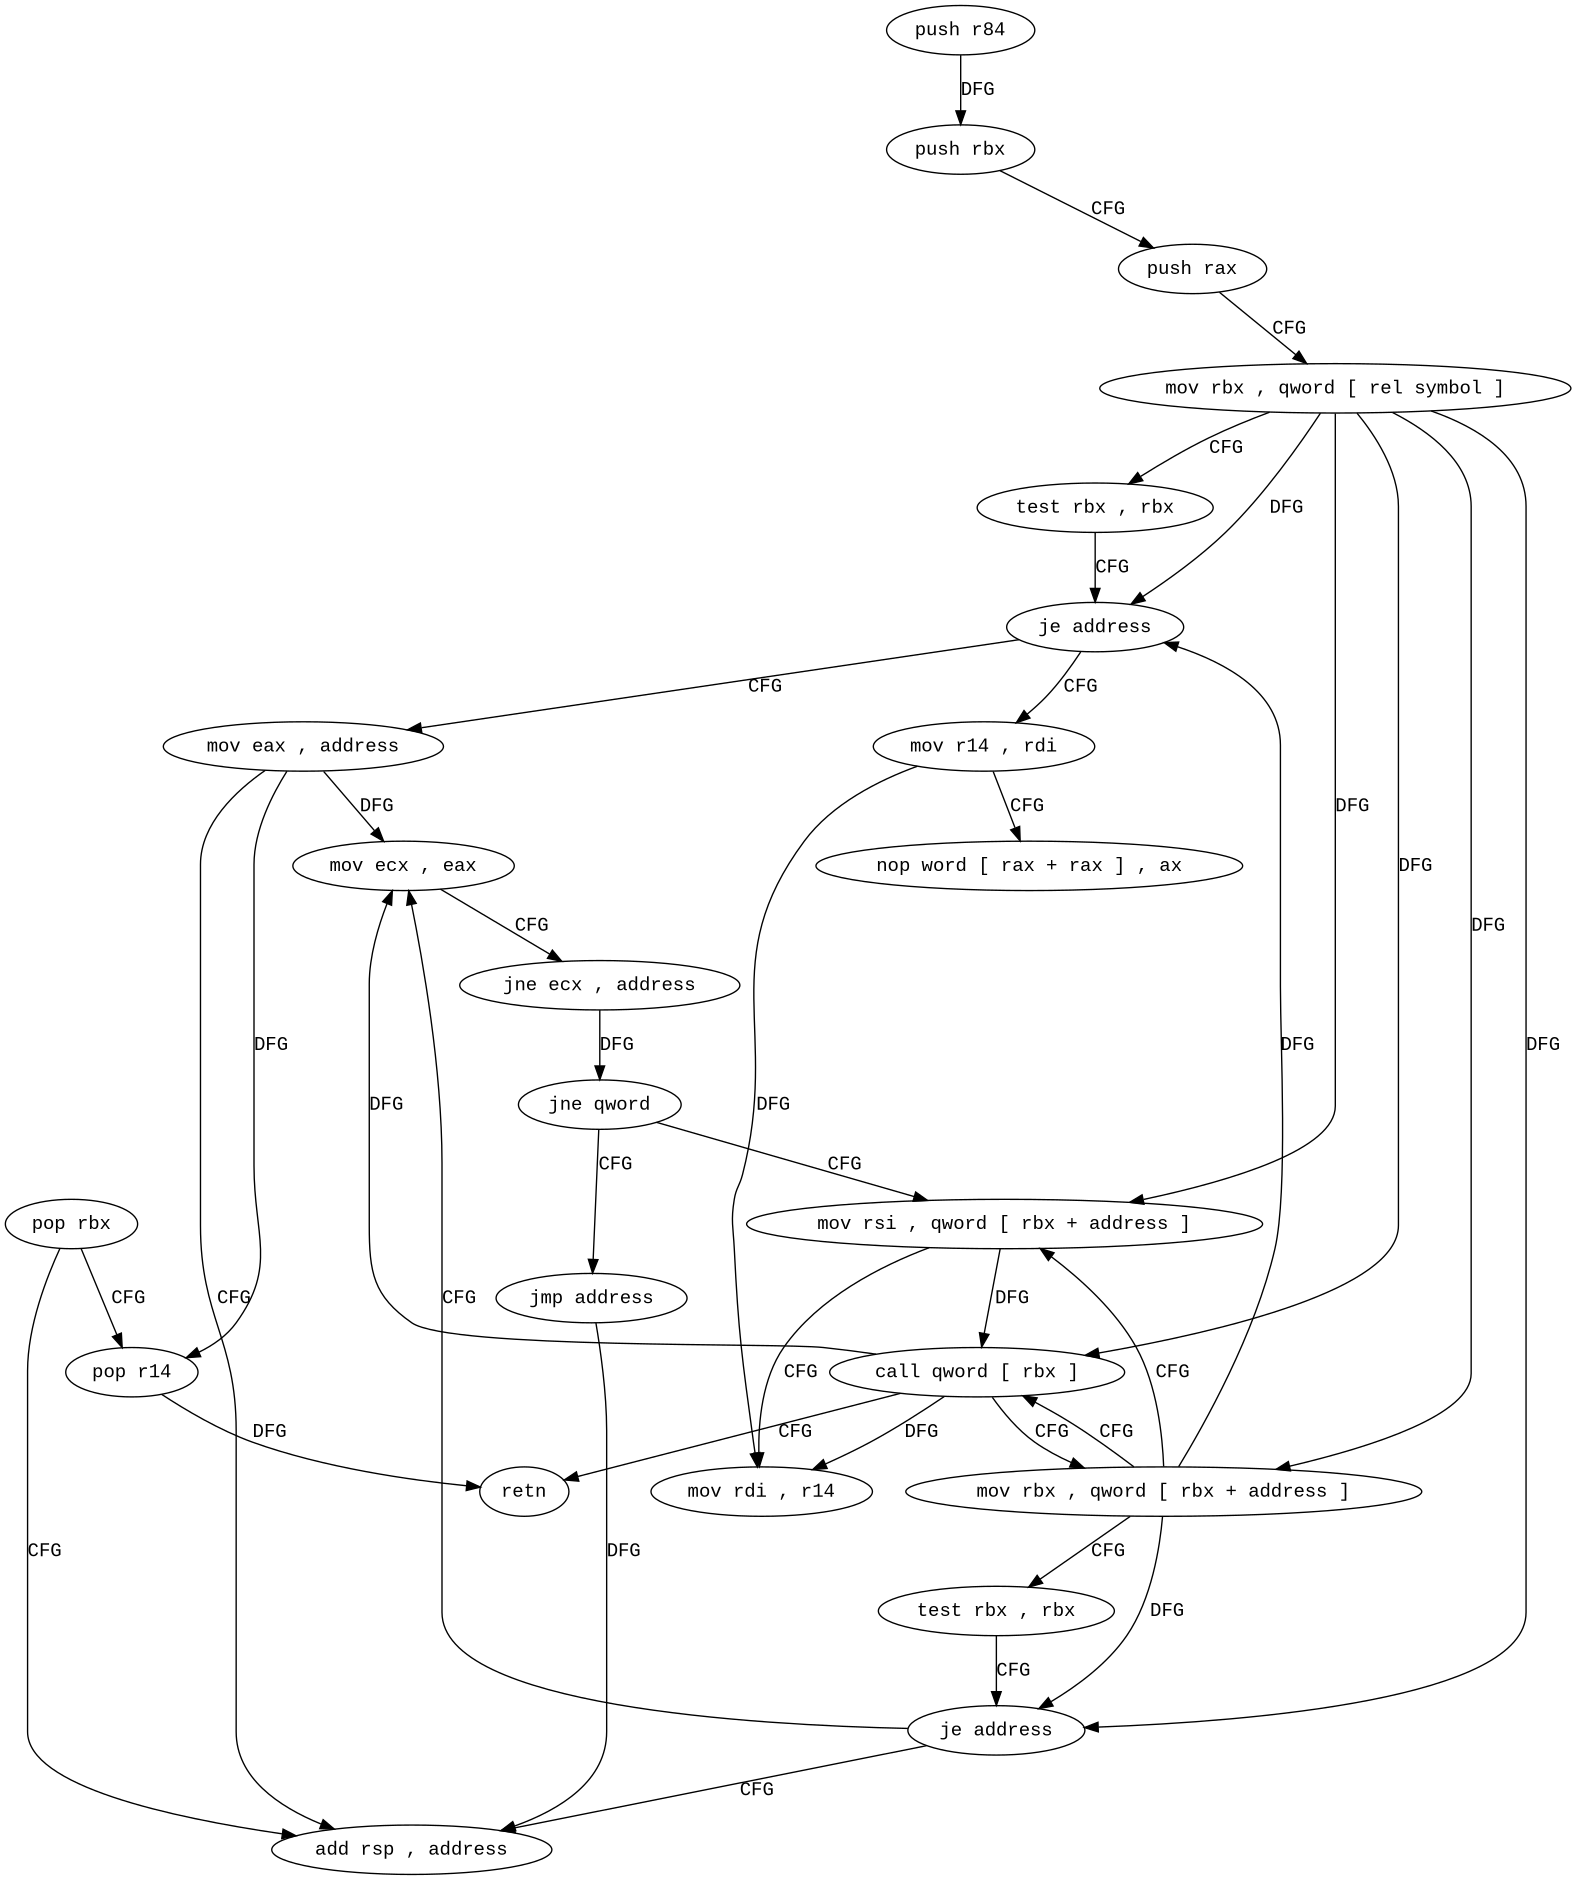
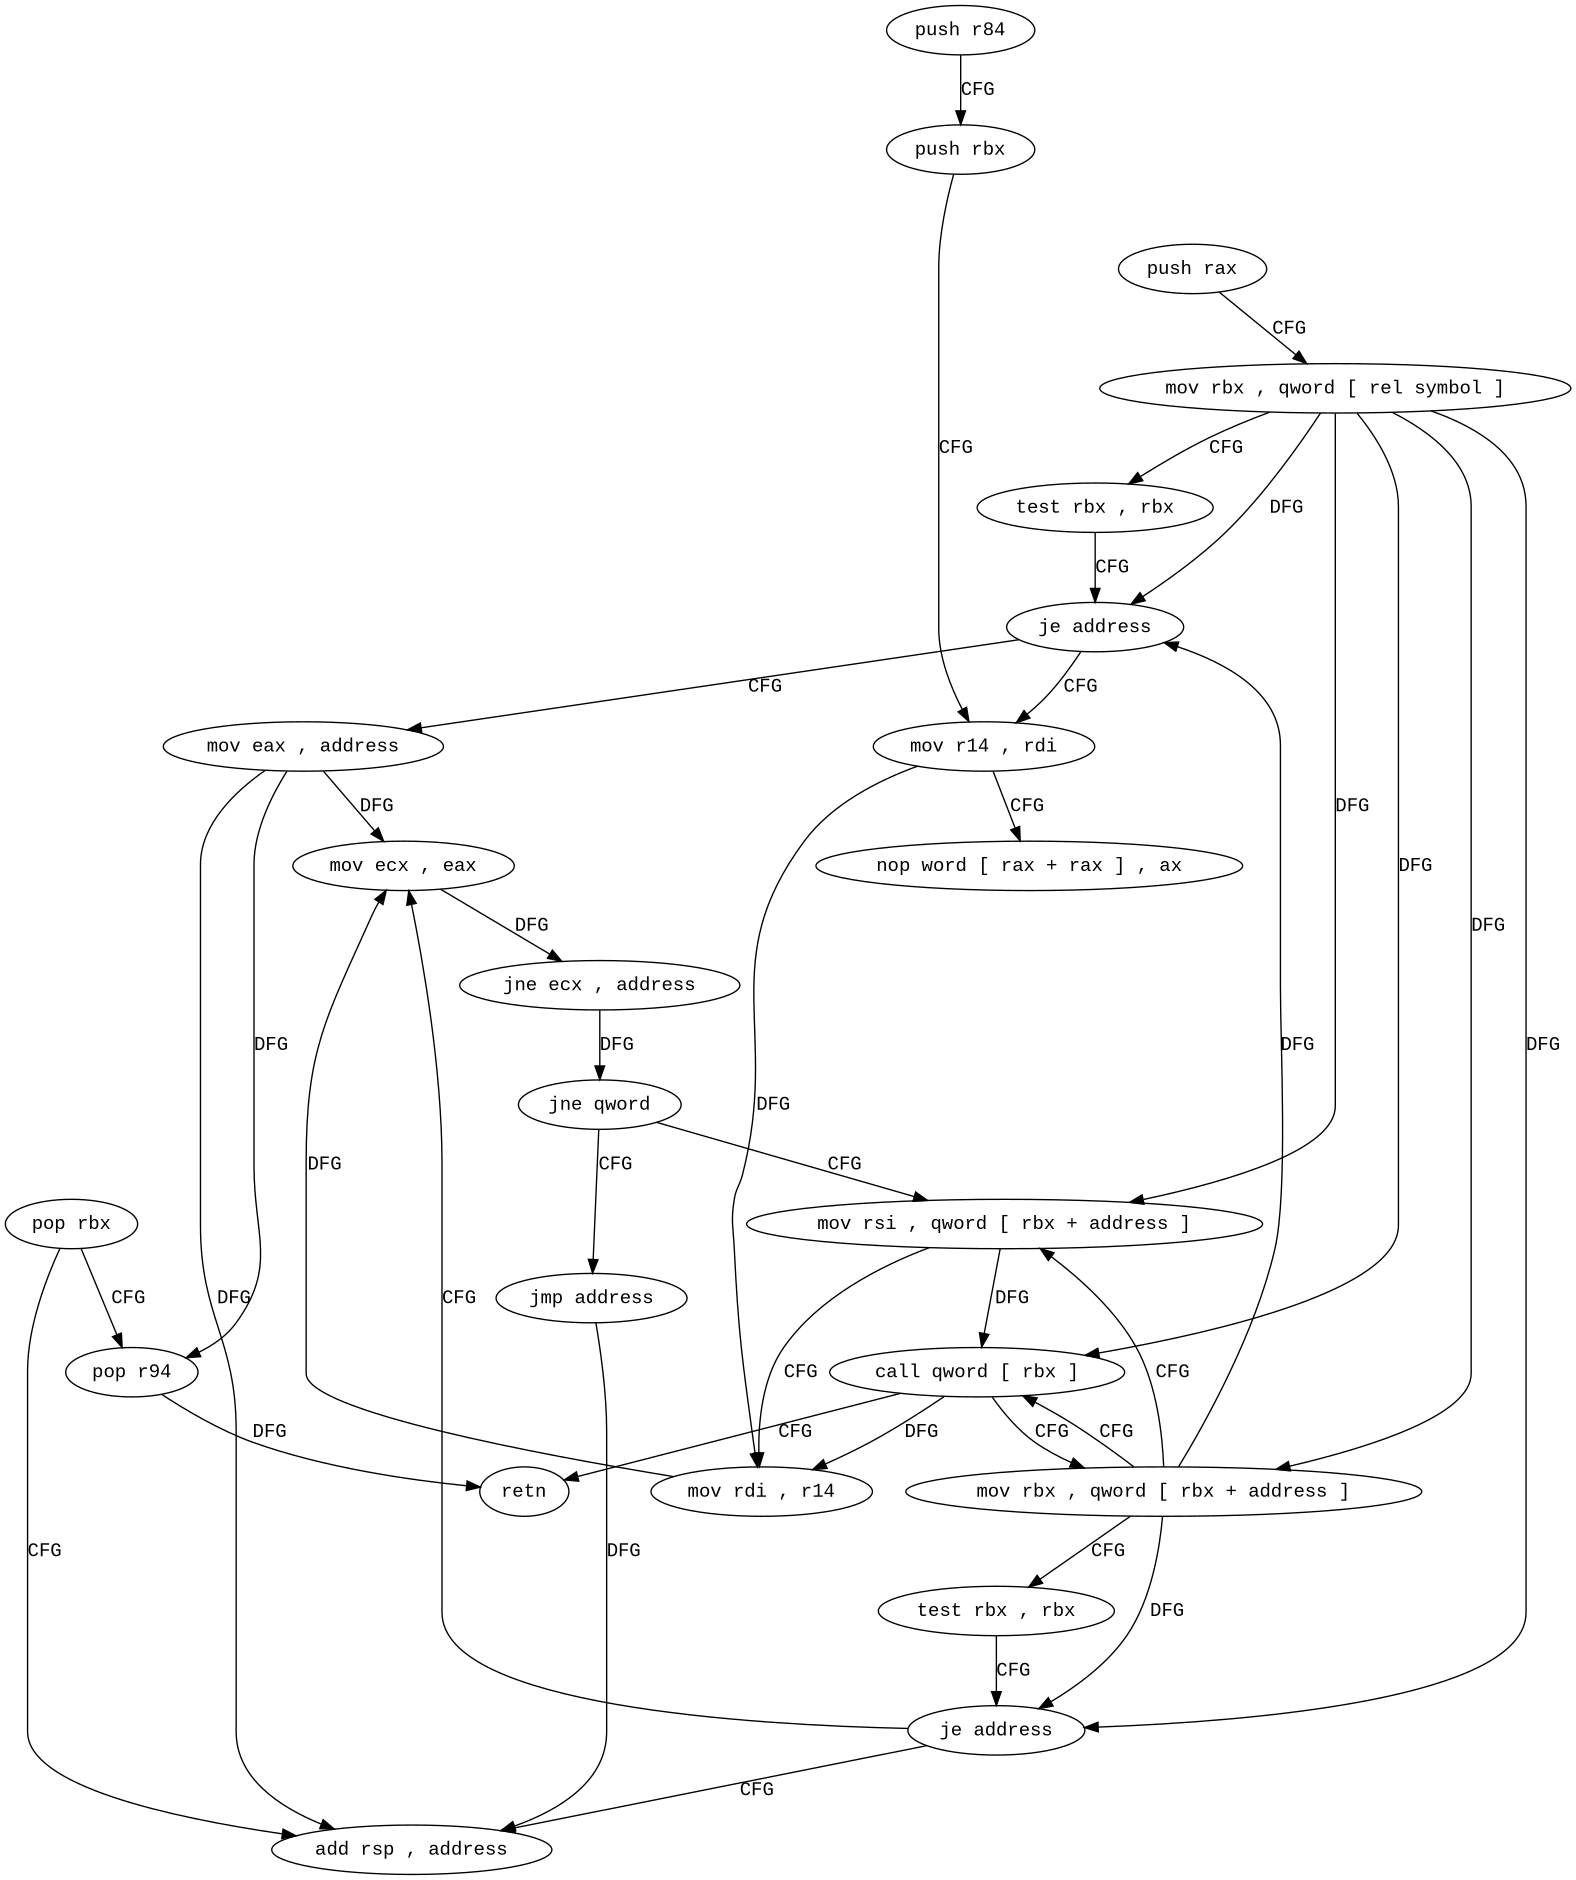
(978, 90) -> (978, 90)
(1070, 206) -> (939, 443)
(532, 926) -> (532, 926)
(234, 1298) -> (234, 1298)
(426, 1327) -> (306, 1325)
(132, 1372) -> (132, 1372)
